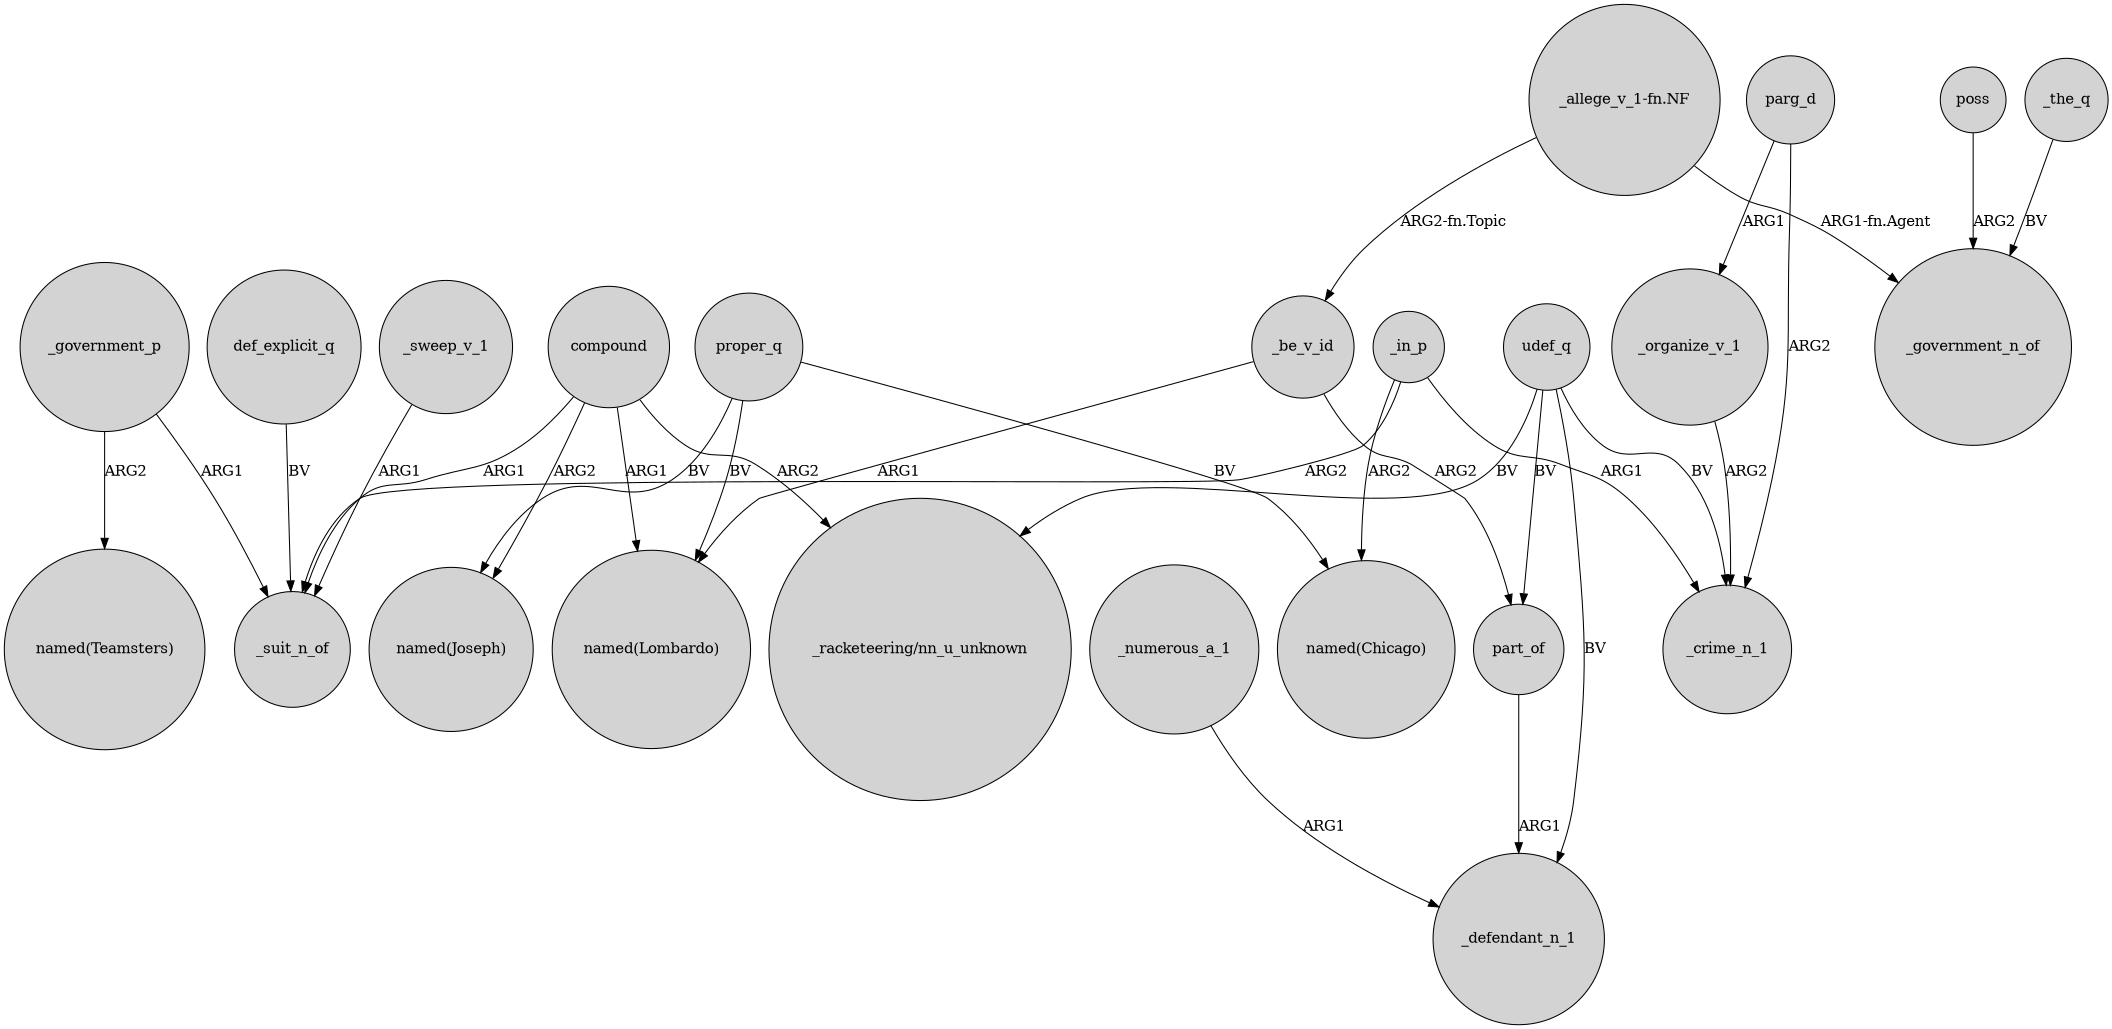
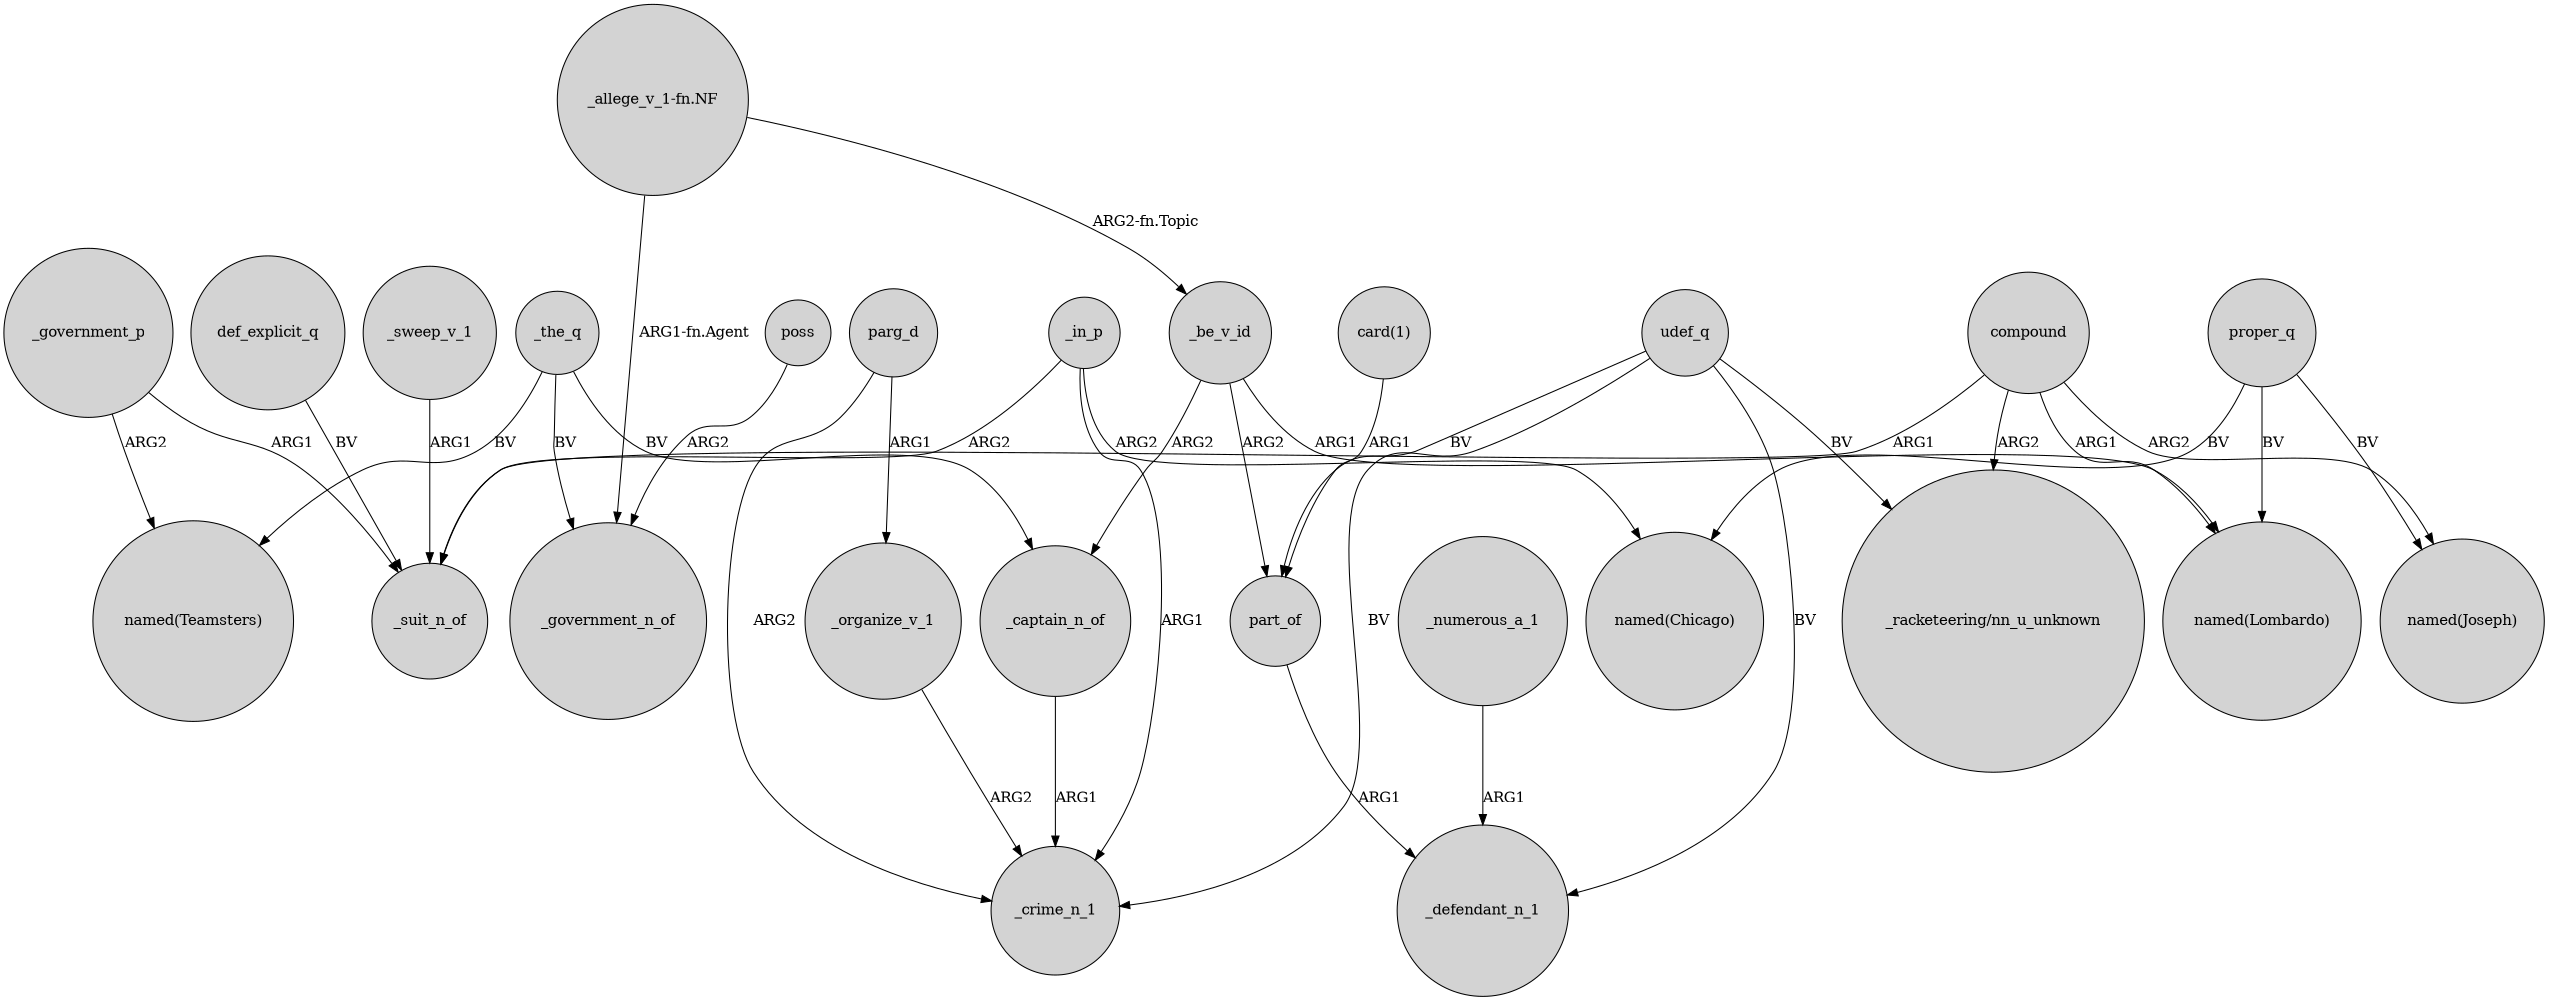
none -> (1384, 333)
none -> (413, 462)
none -> (1055, 621)
